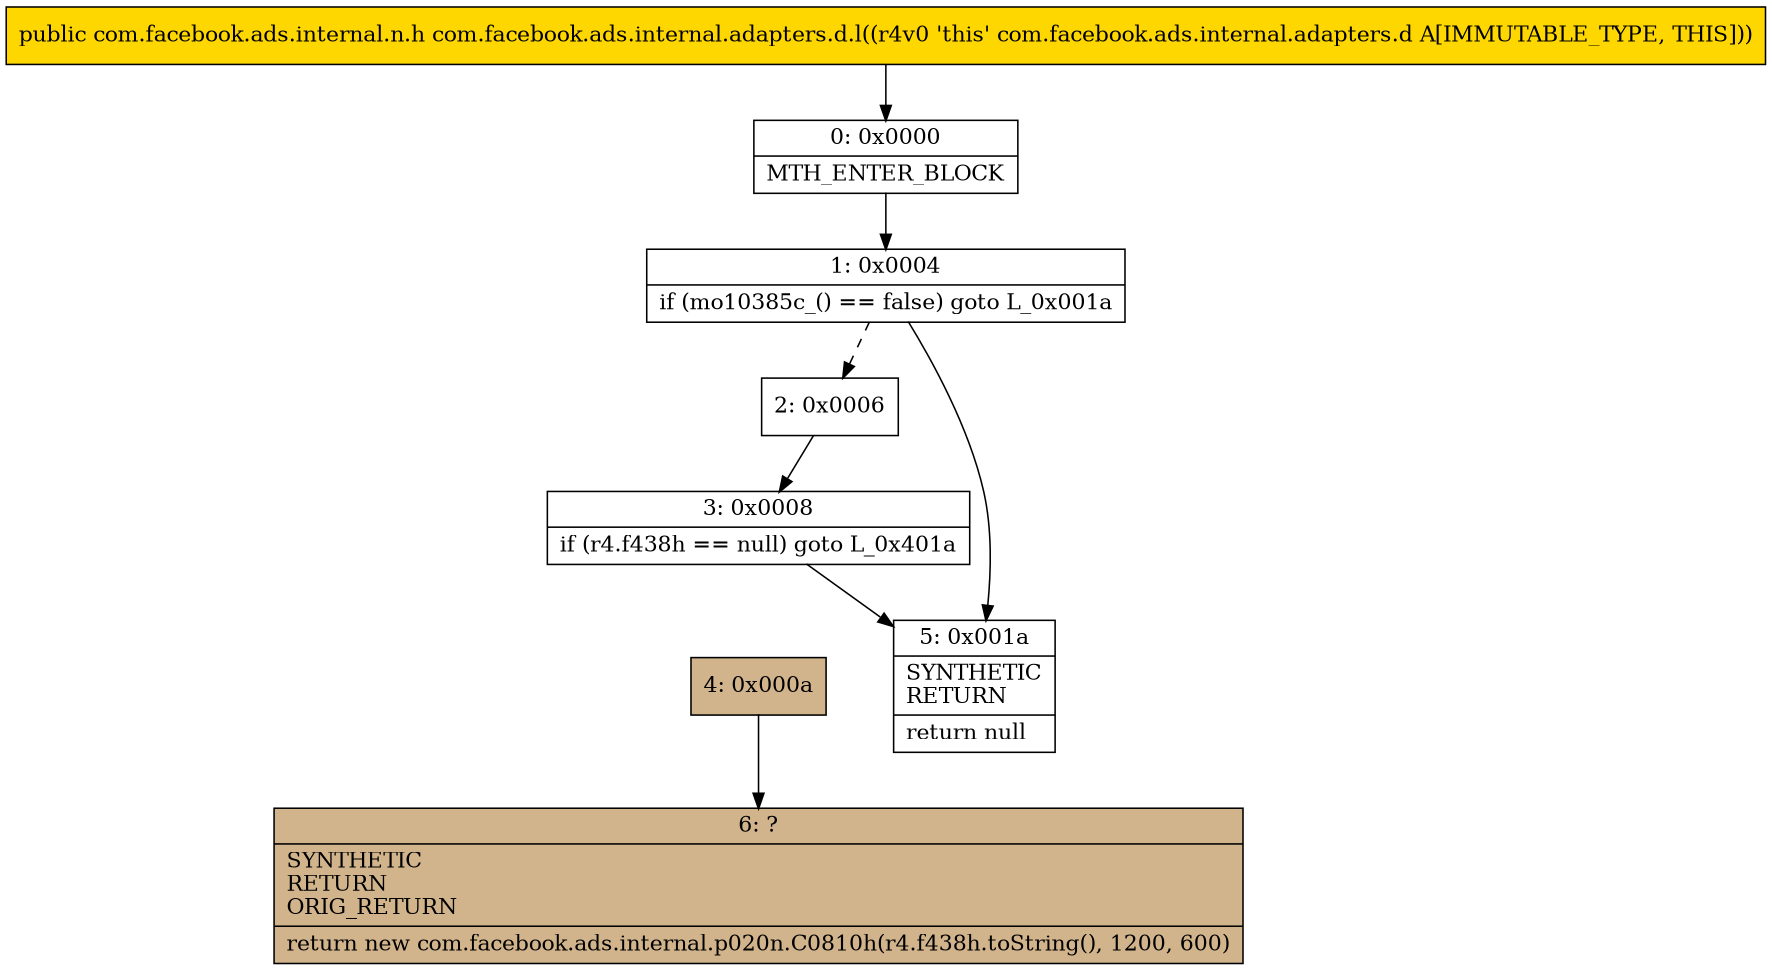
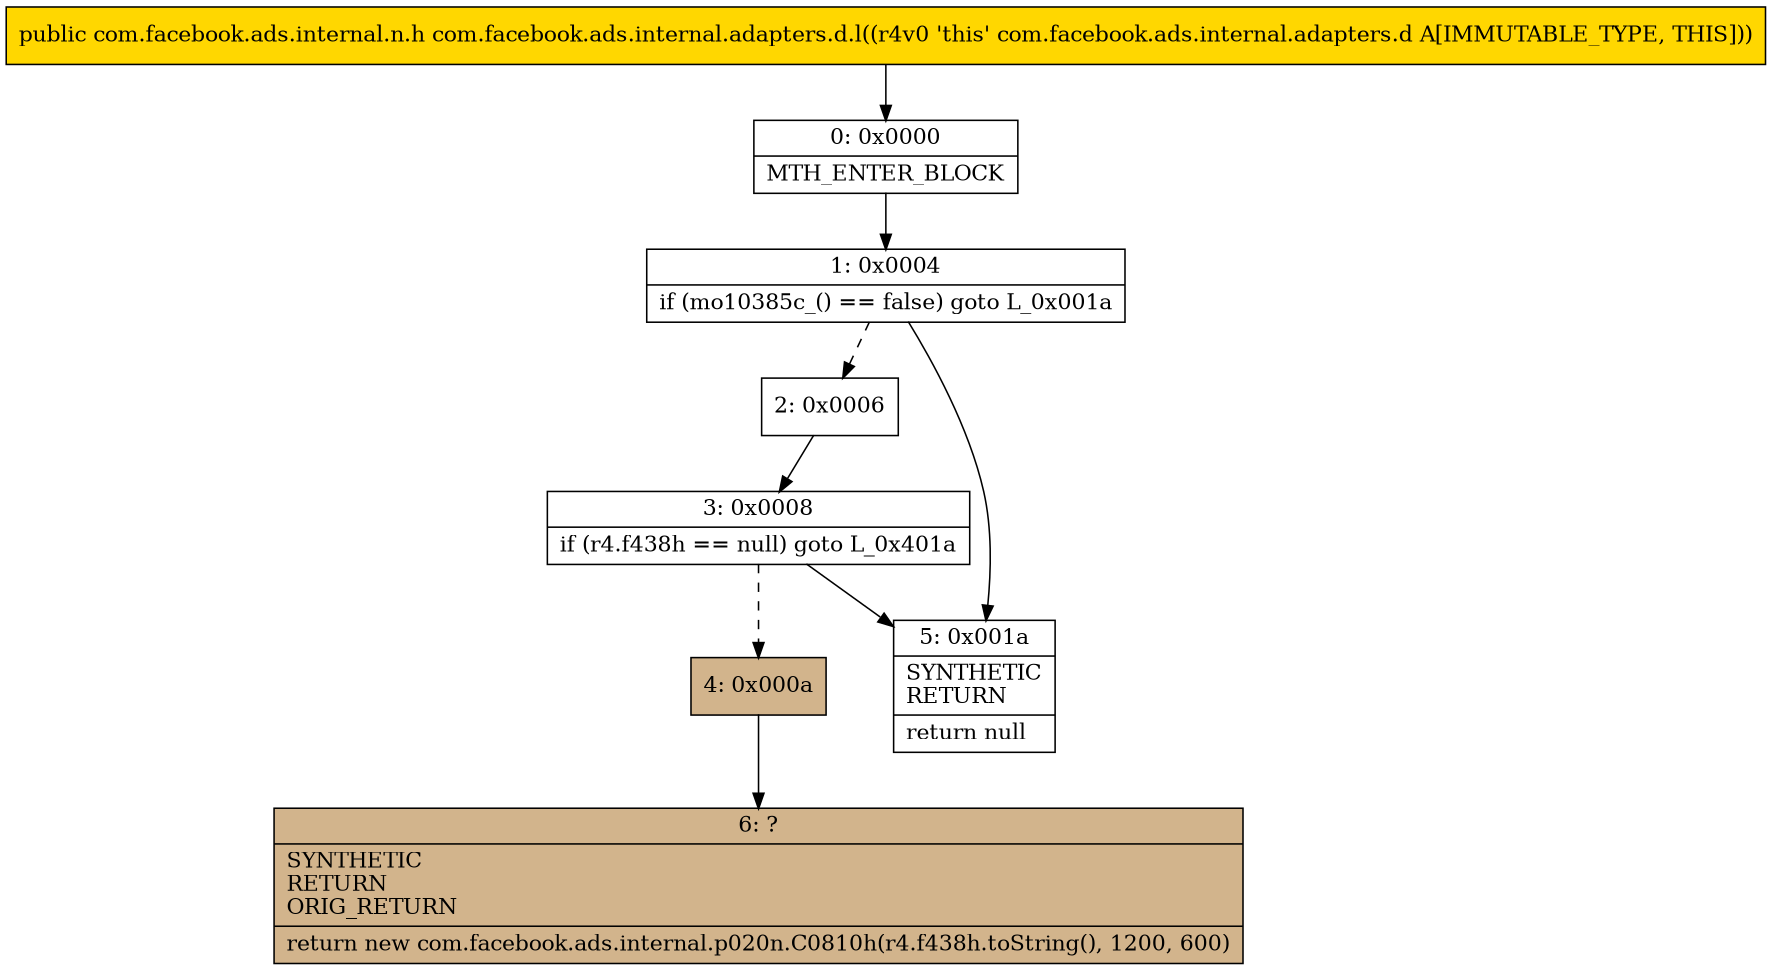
none -> (759, 603)
